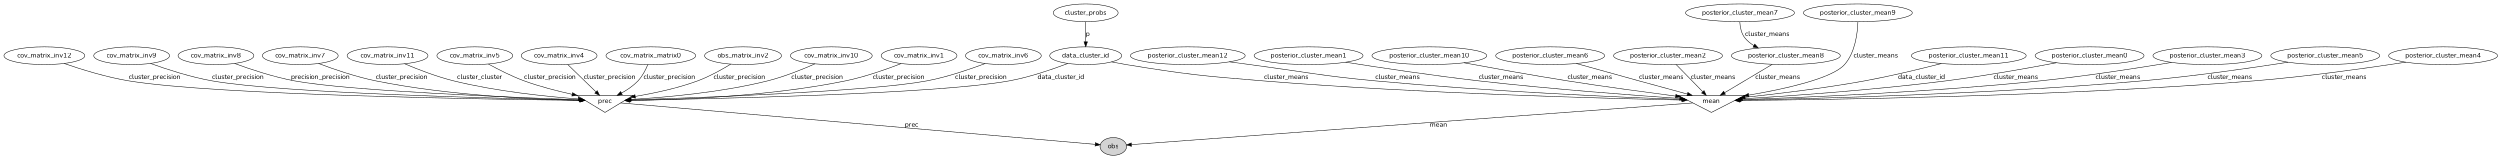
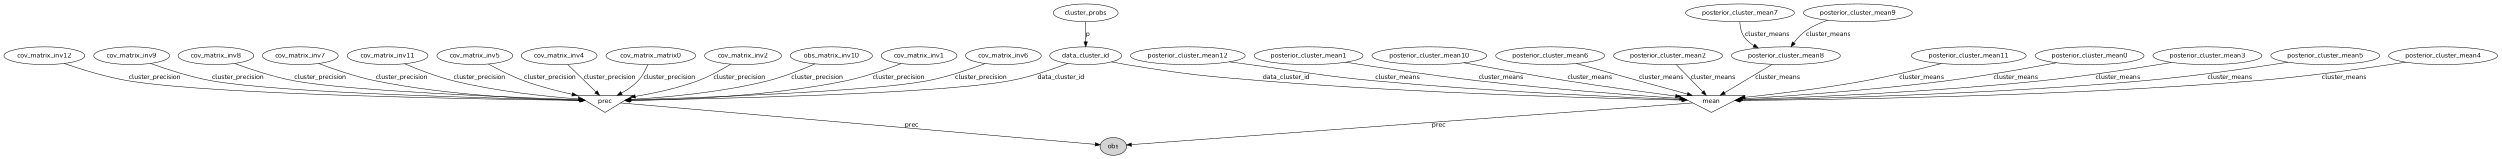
(743, 56) -> (743, 56)
(831, 56) -> (831, 56)
(320, 77) -> (320, 77)
(480, 77) -> (480, 77)
(1286, 77) -> (1286, 77)
(1922, 77) -> (1922, 77)
(1820, 78) -> (1809, 29)
(1439, 125) -> (1439, 125)
